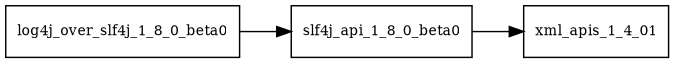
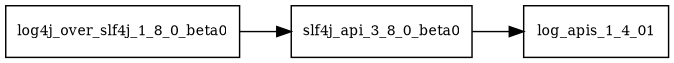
(382, 32) -> (382, 32)
(596, 32) -> (596, 32)
